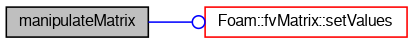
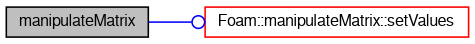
(306, 22) -> (337, 22)
